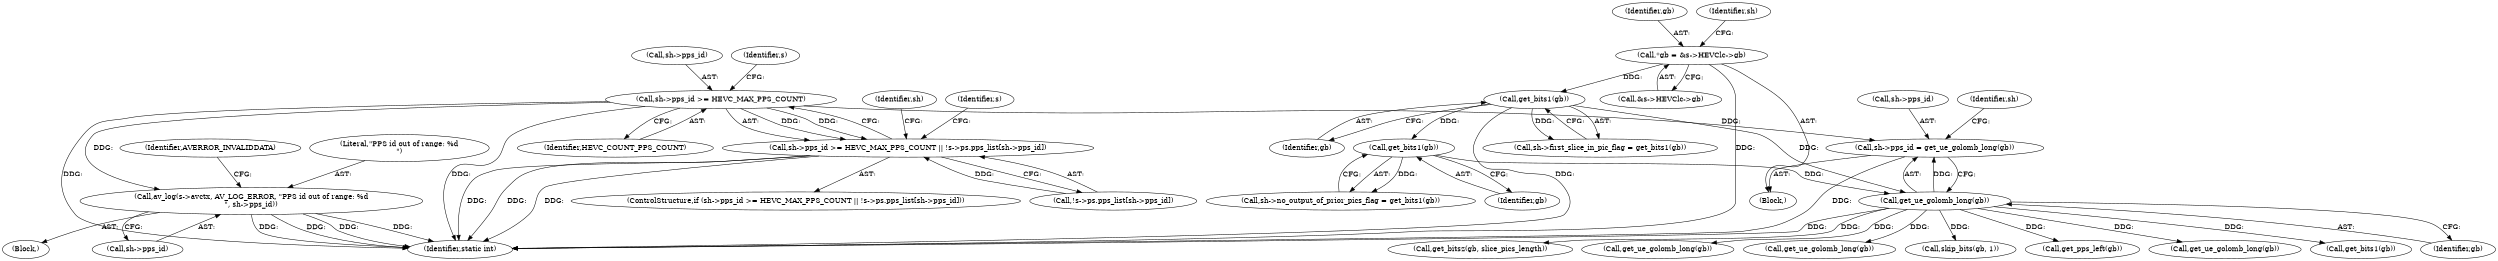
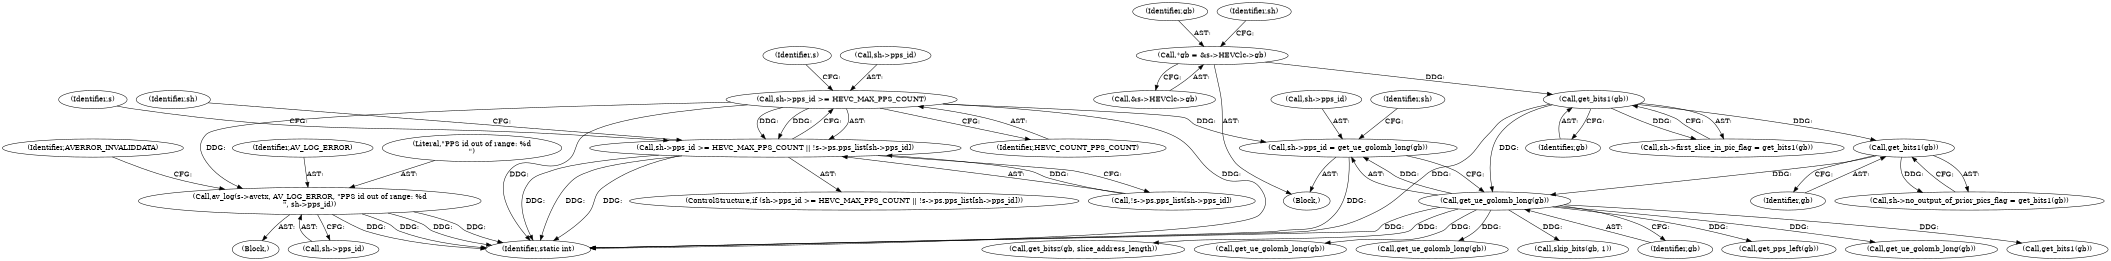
none -> (303, 148)
(1272, 237) -> none
(1480, 249) -> (1083, 249)
